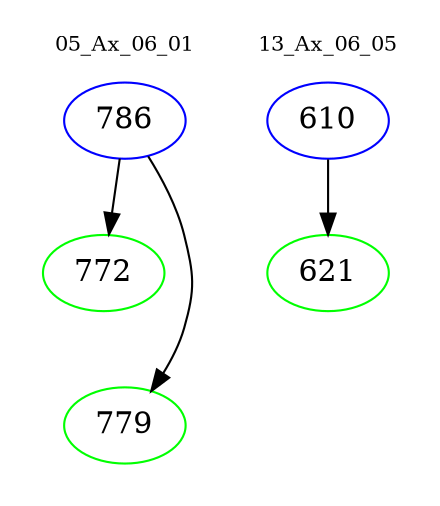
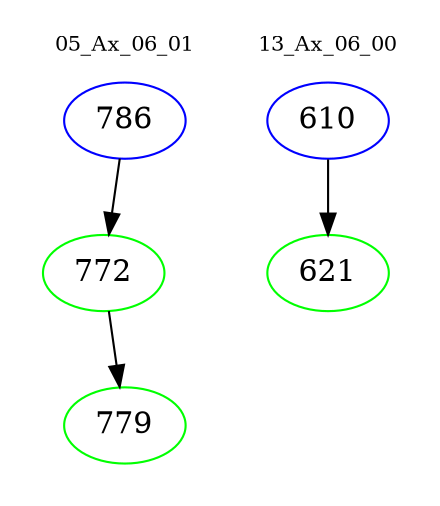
(328, 46) -> (328, 46)
(190, 263) -> (113, 338)
